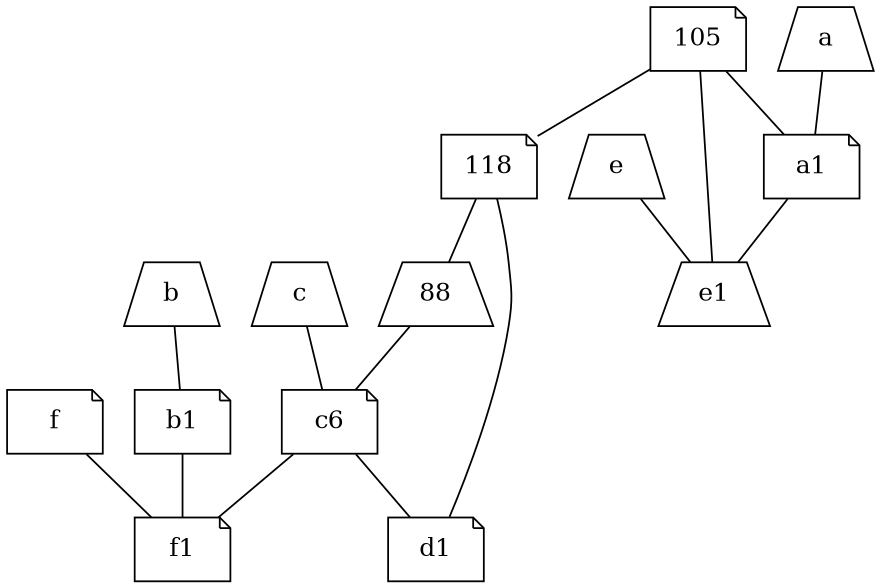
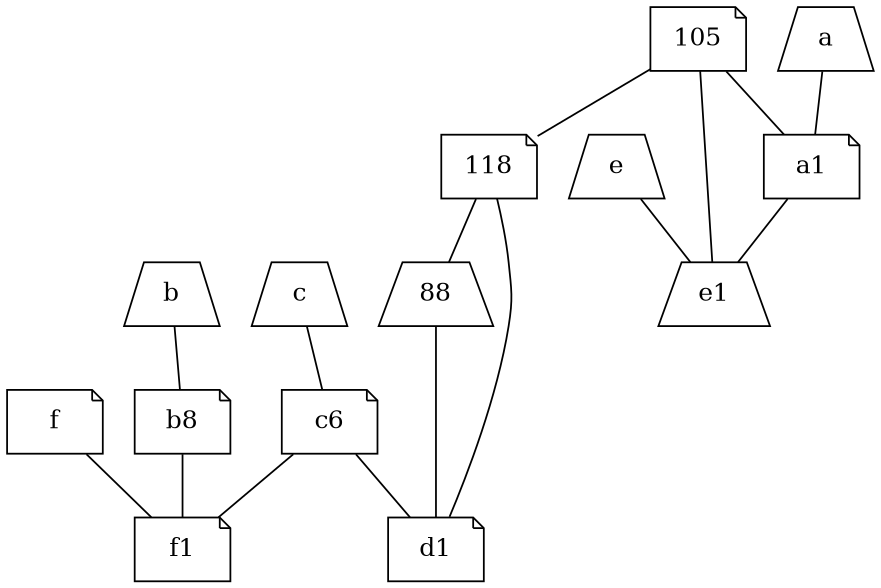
(383, 358) -> (436, 422)
(183, 422) -> (183, 422)
